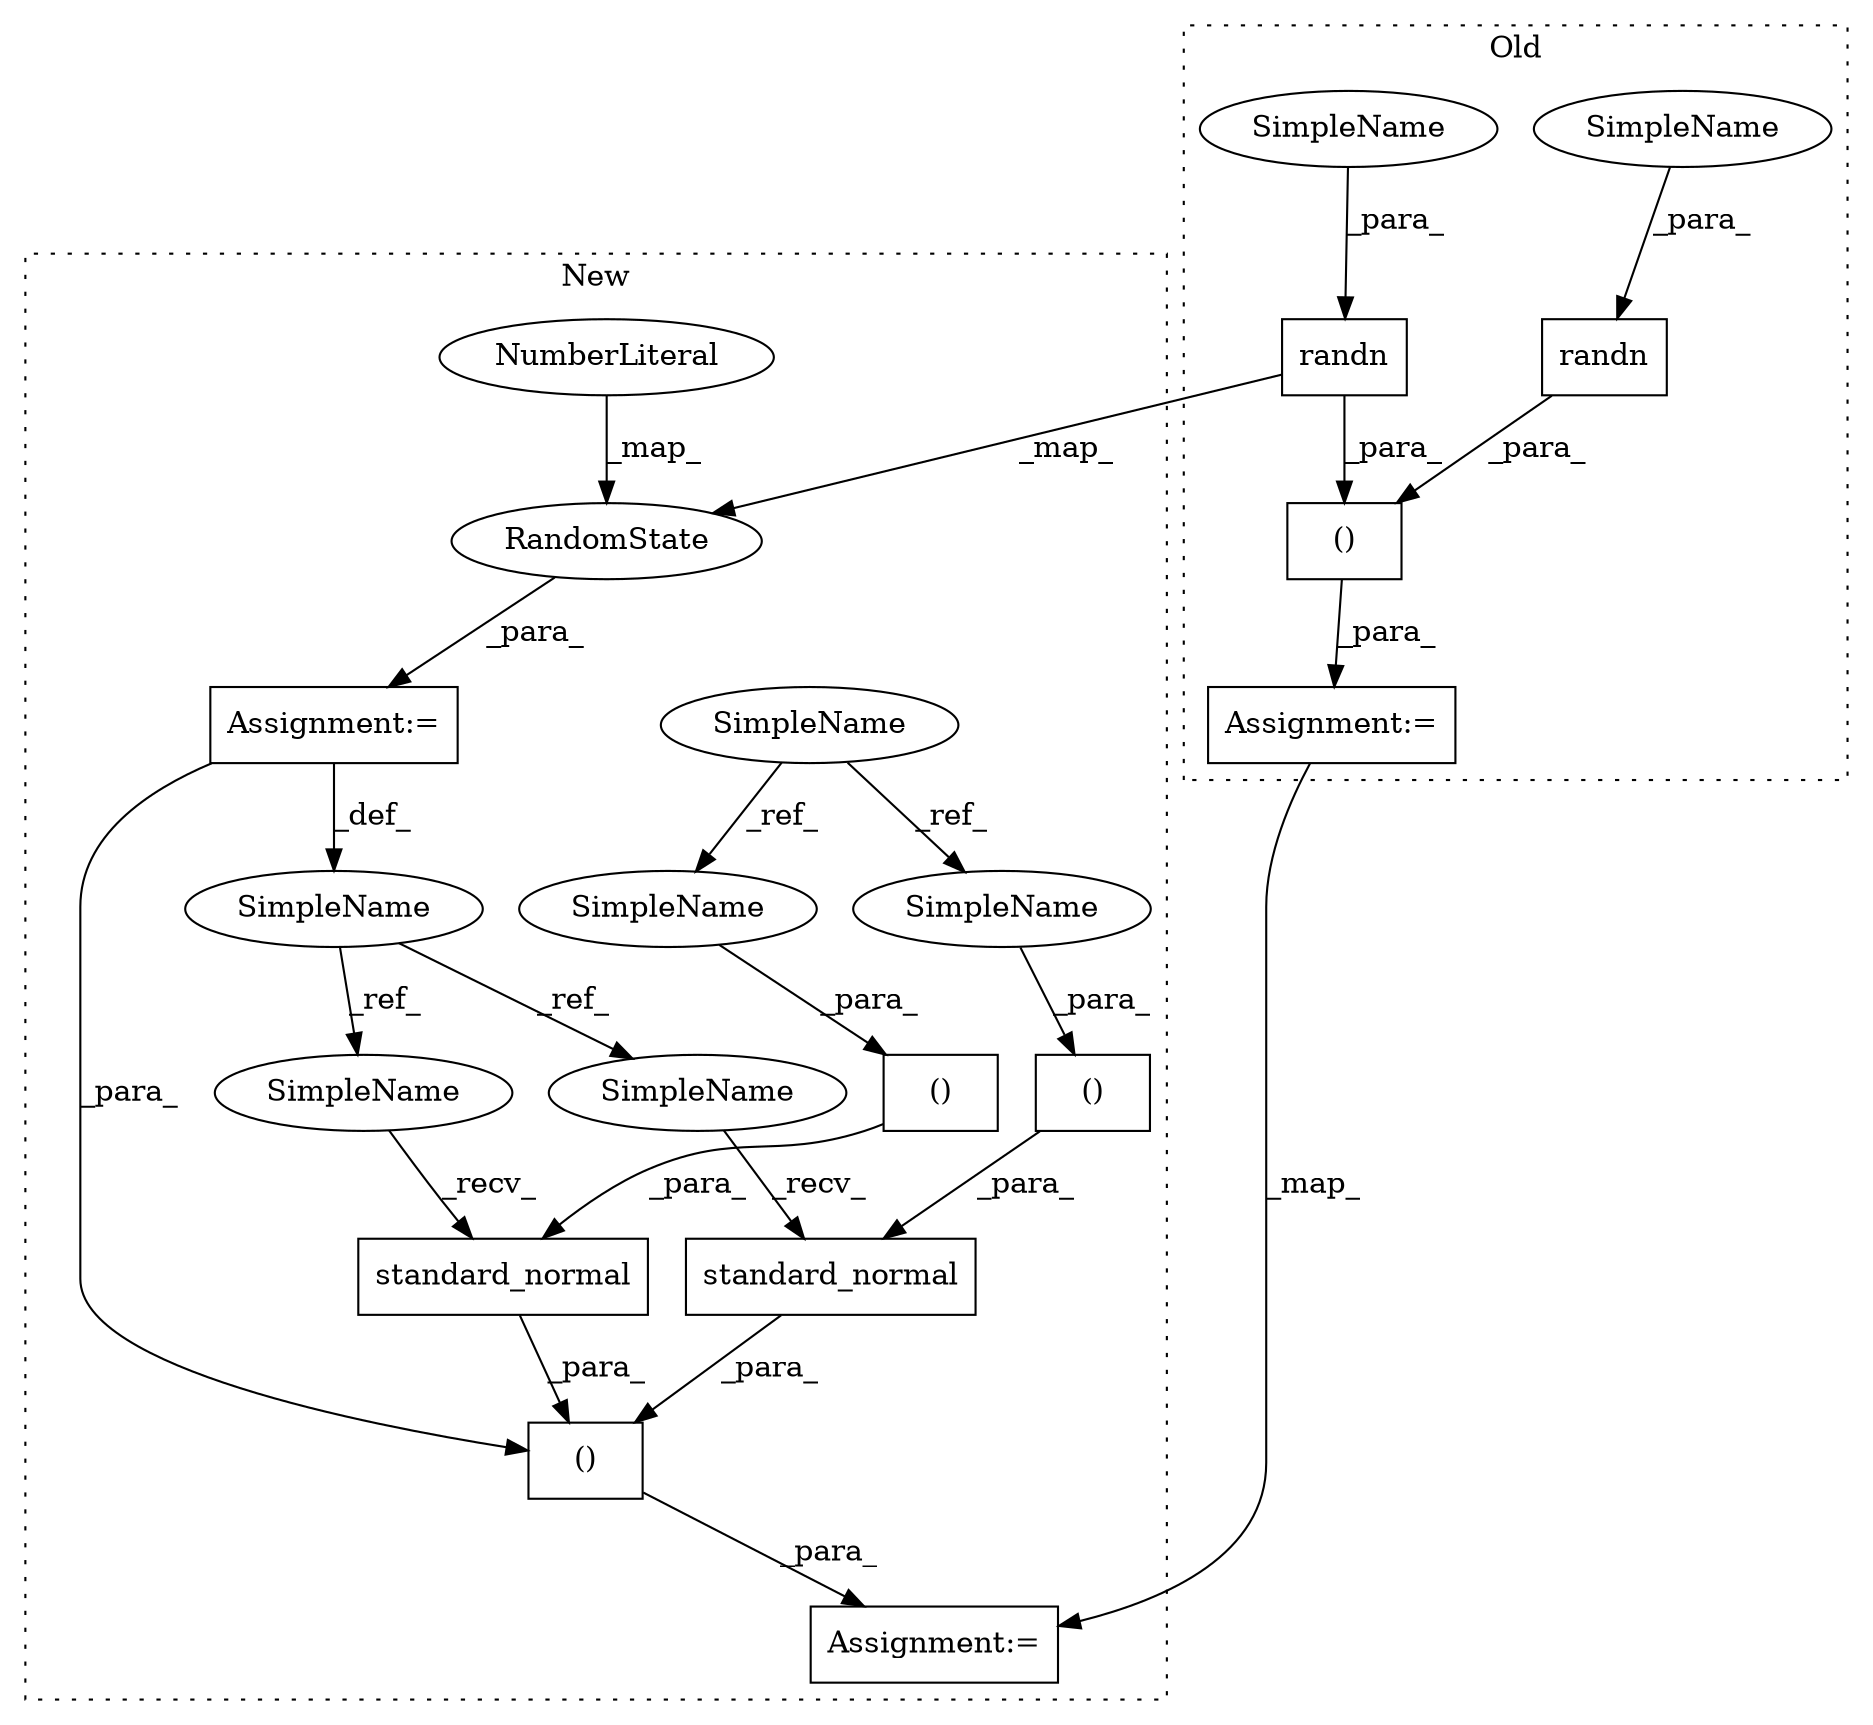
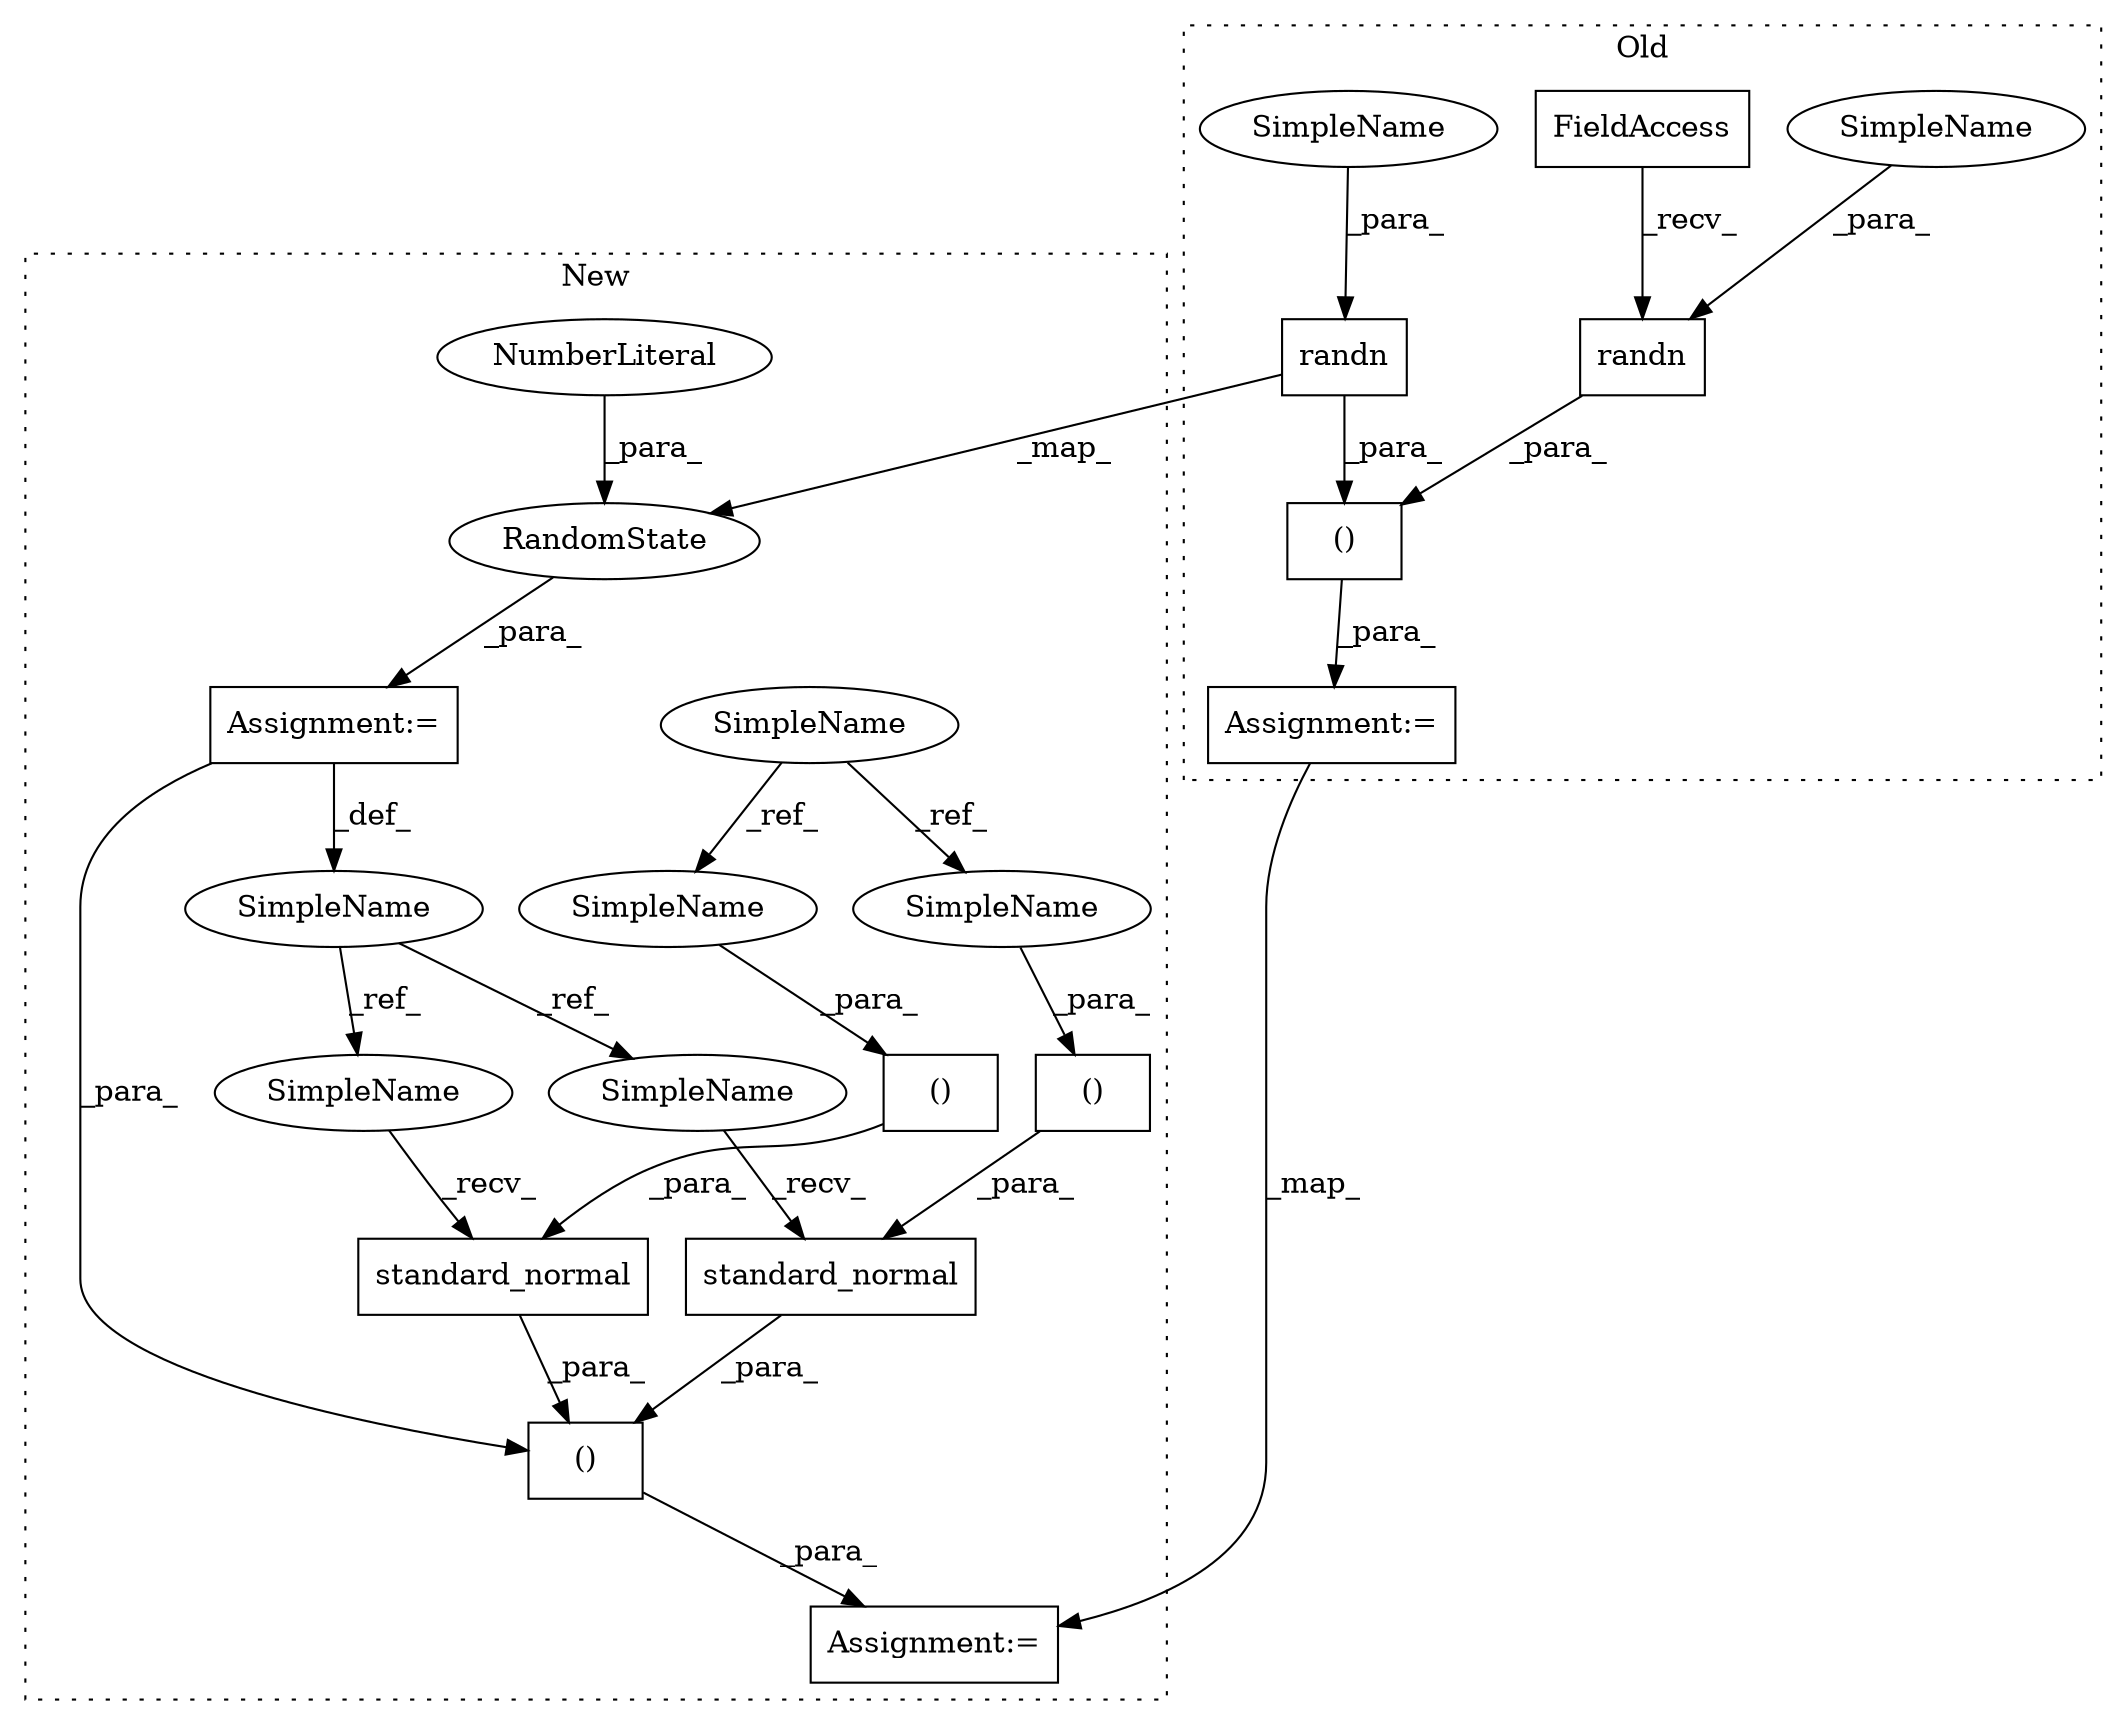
none -> (1642, 129)
(654, 449) -> (653, 449)
